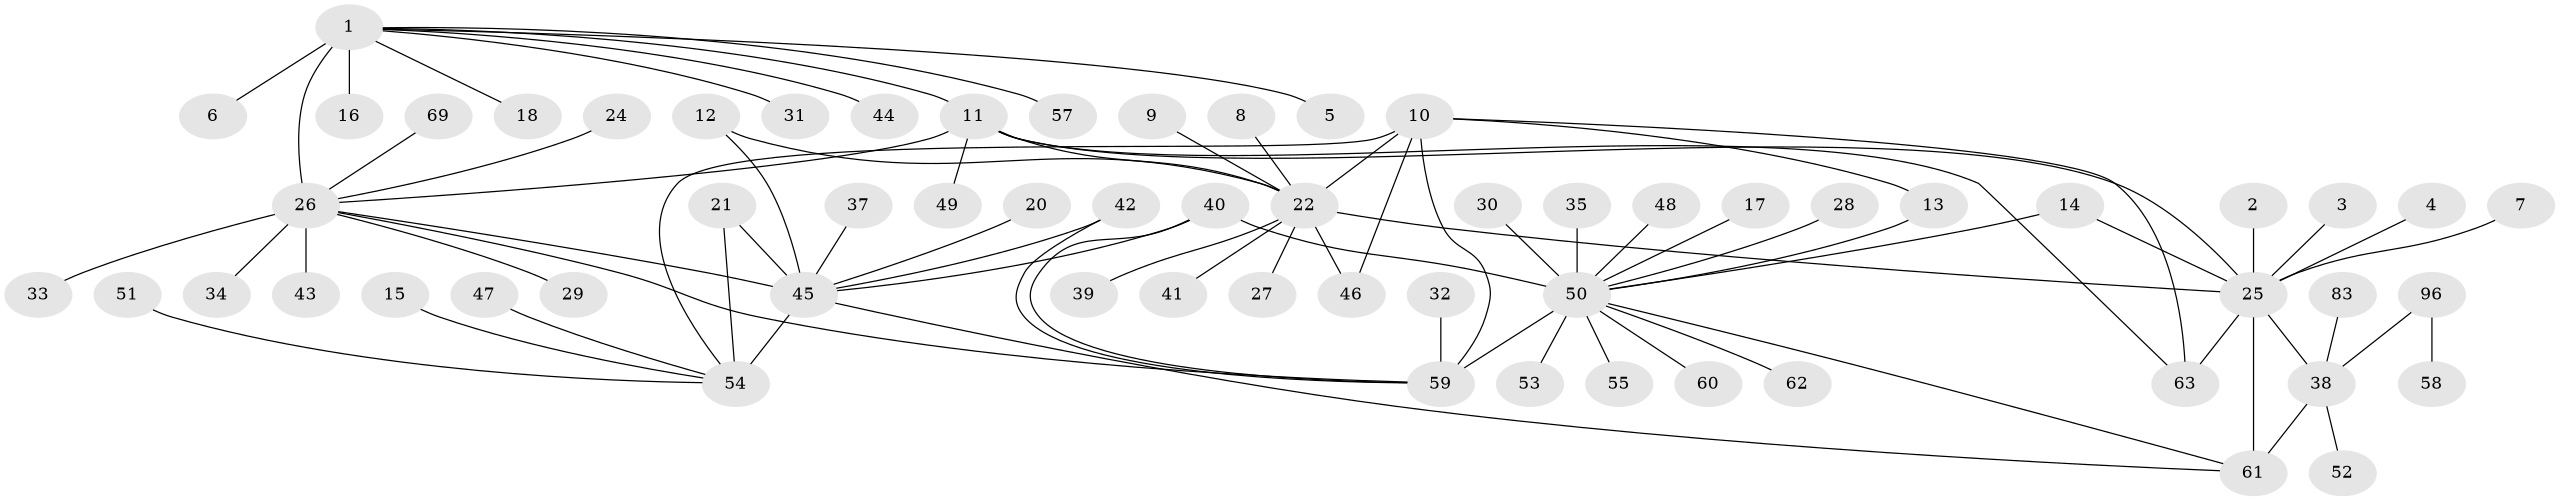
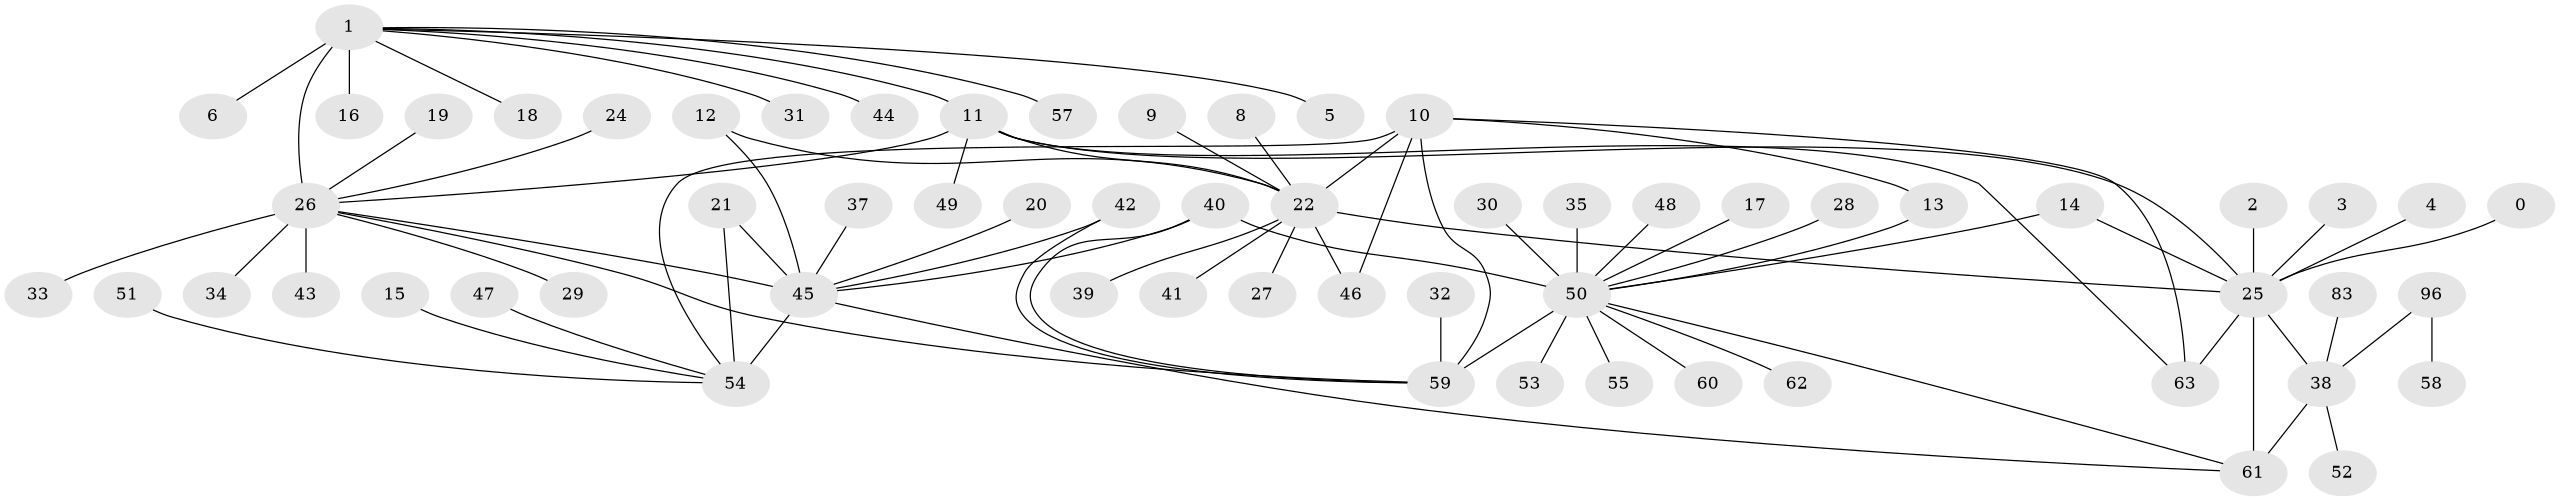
(439, 116) -> (439, 116)
(2521, 206) -> (2521, 206)
